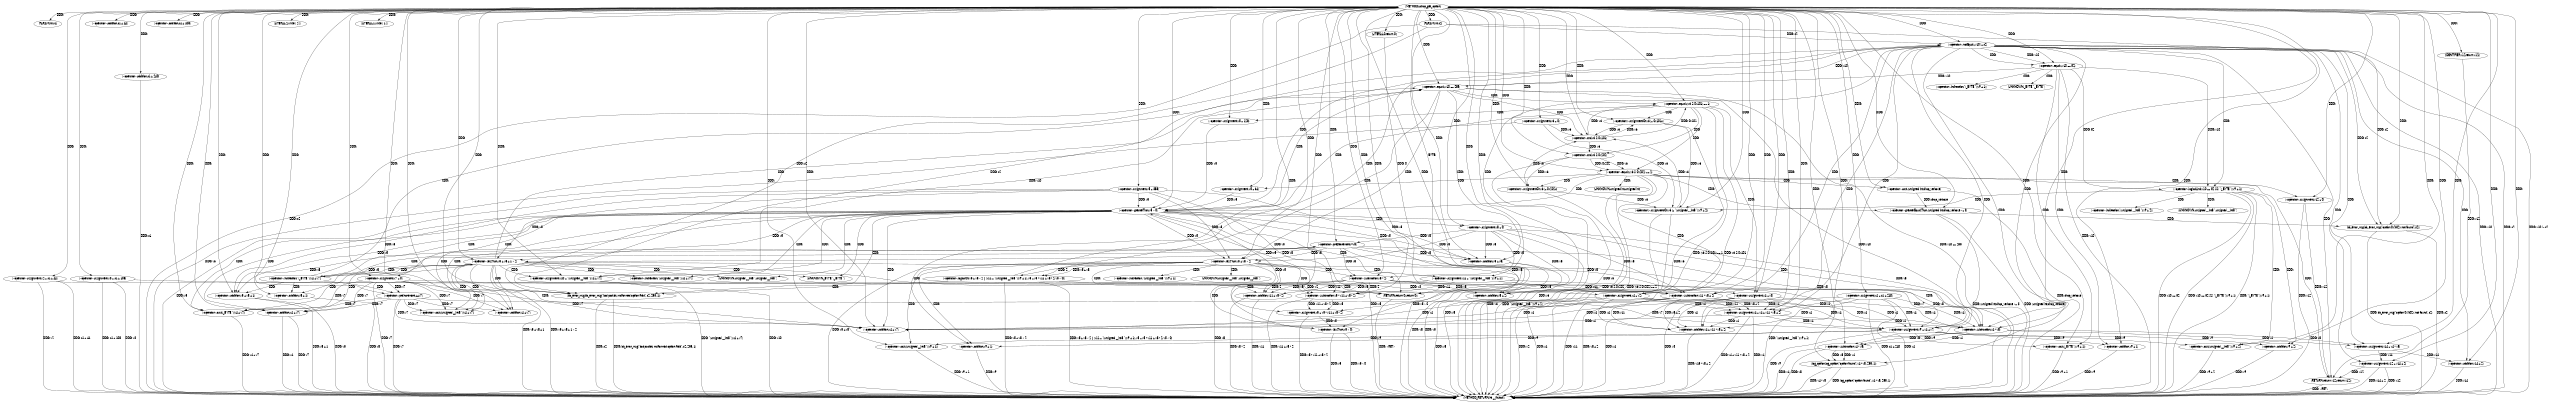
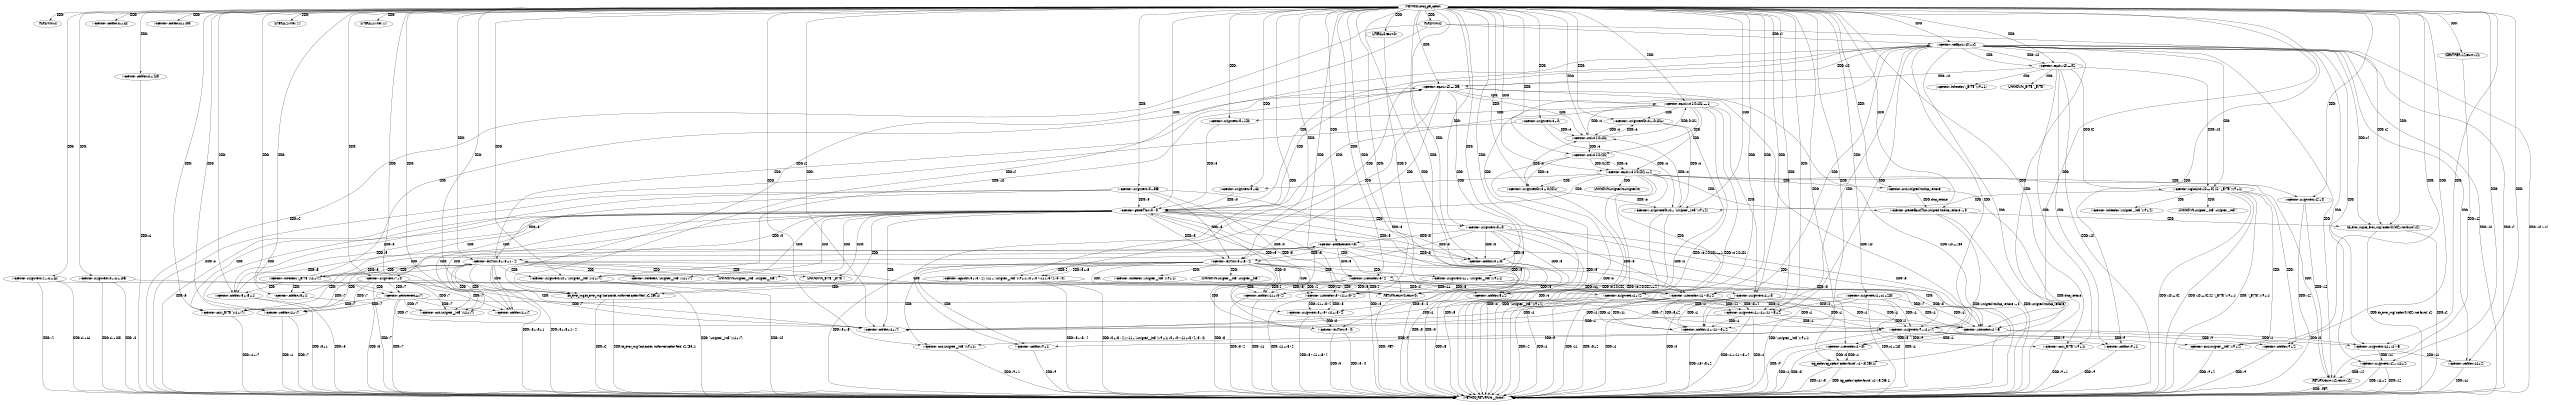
(1432, 155) -> (1434, 155)
